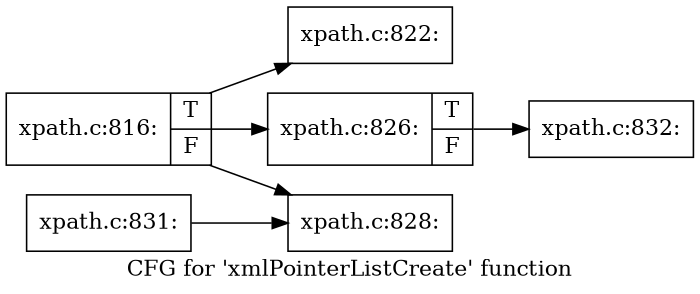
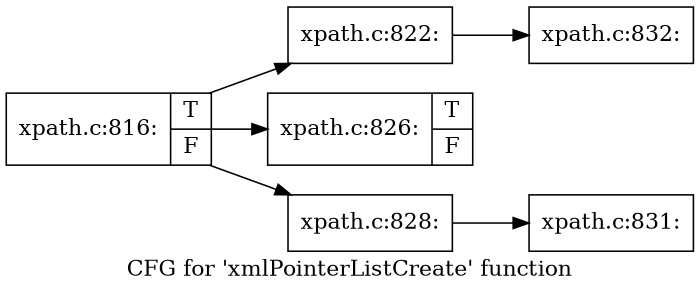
(493, 129) -> (483, 35)
(232, 223) -> (483, 223)
